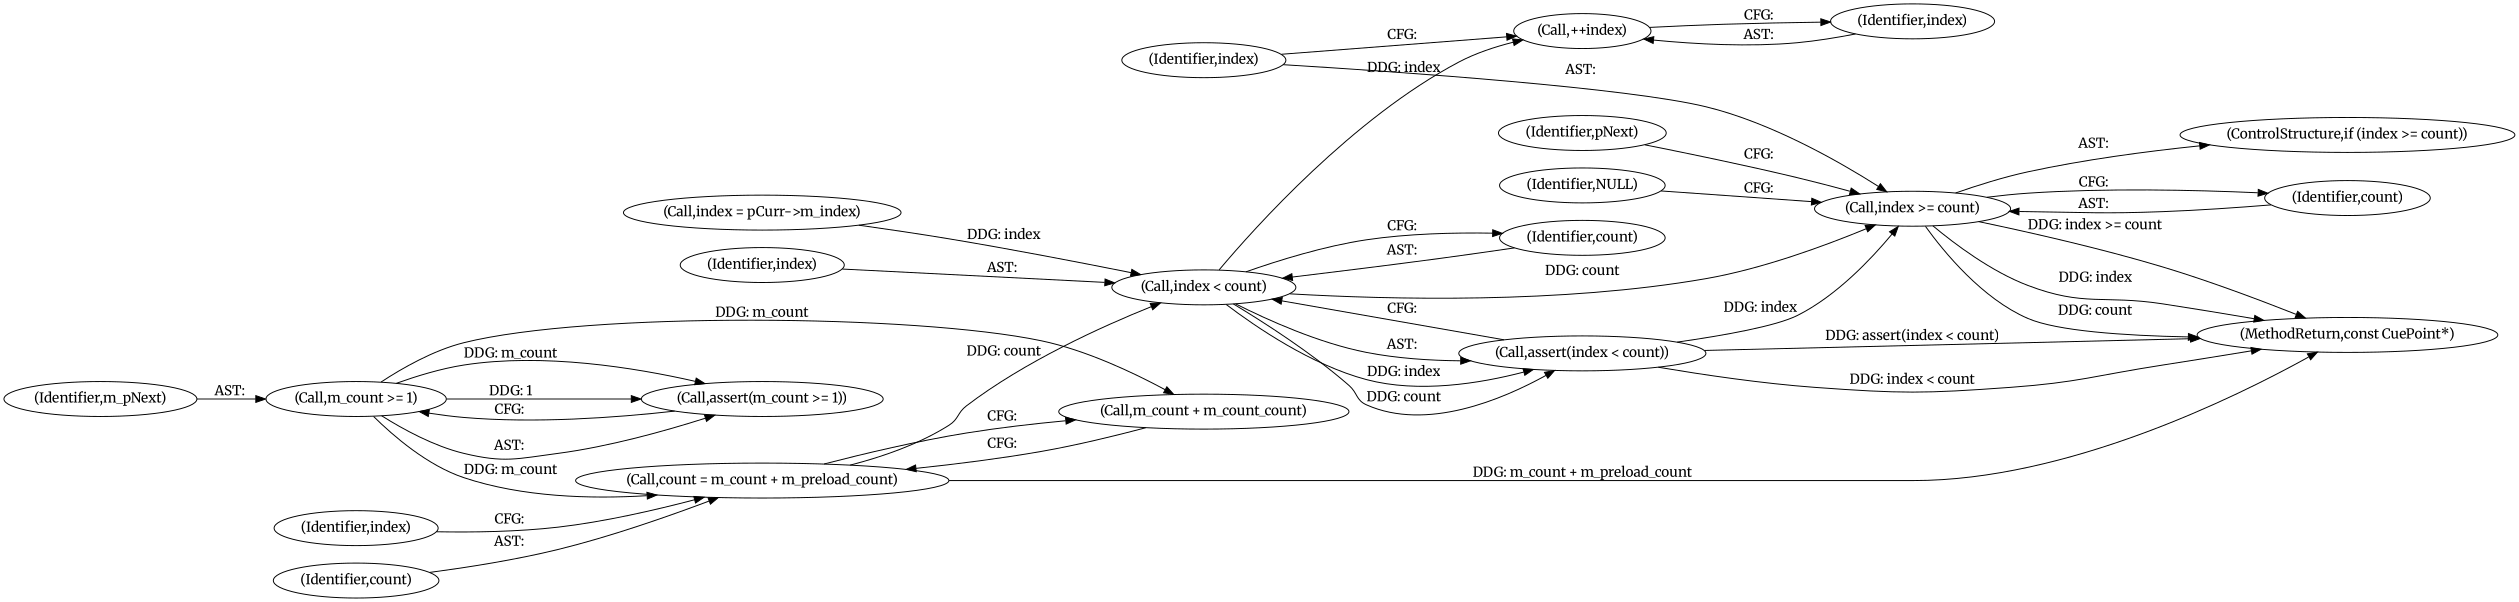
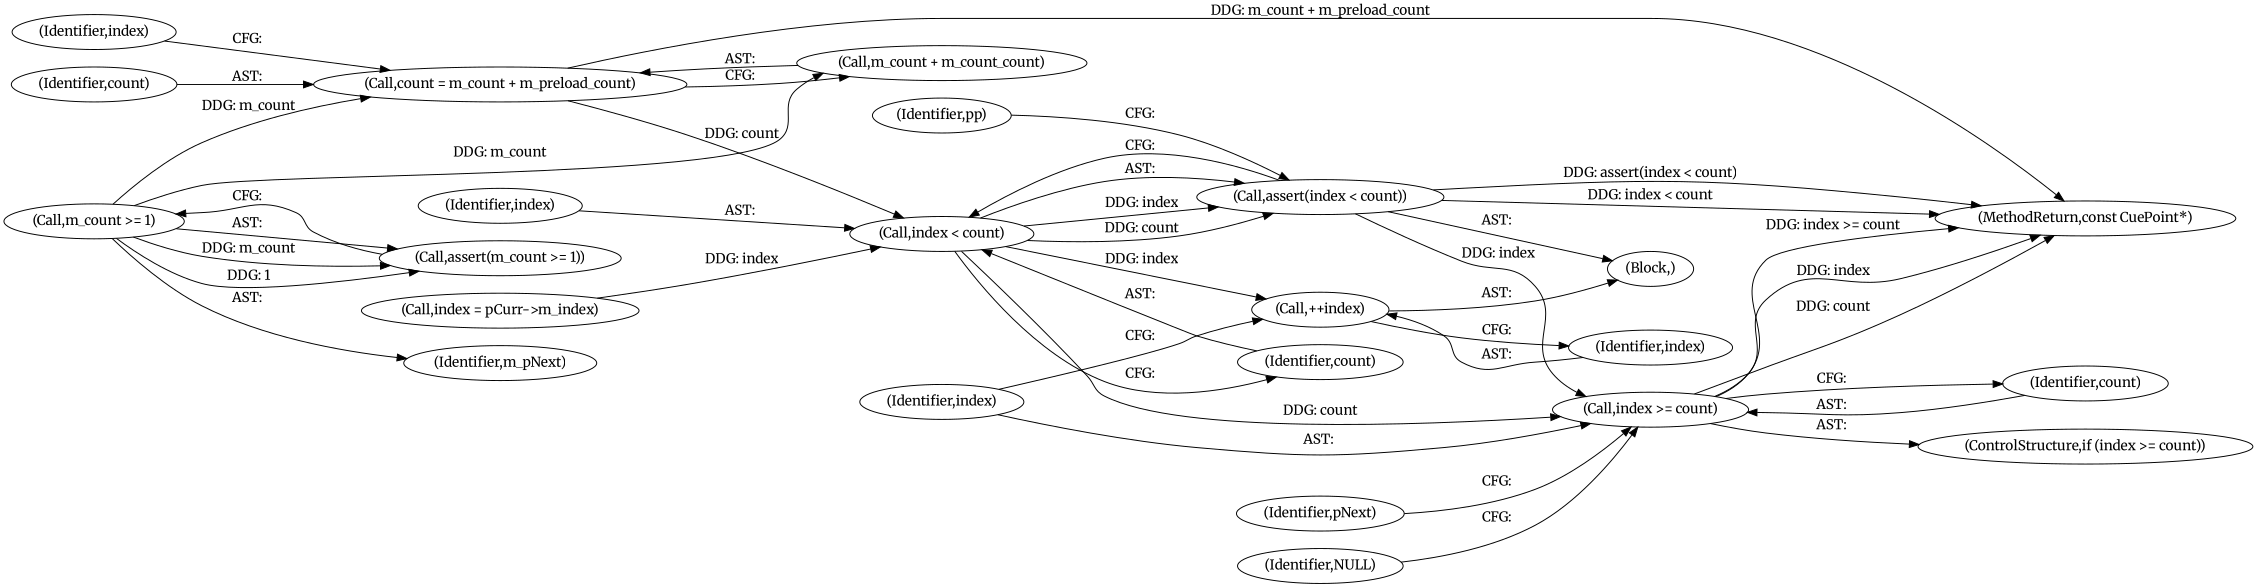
none -> (942, 116)
none -> (1651, 269)
(226, 399) -> (244, 324)
(1004, 444) -> (742, 60)
